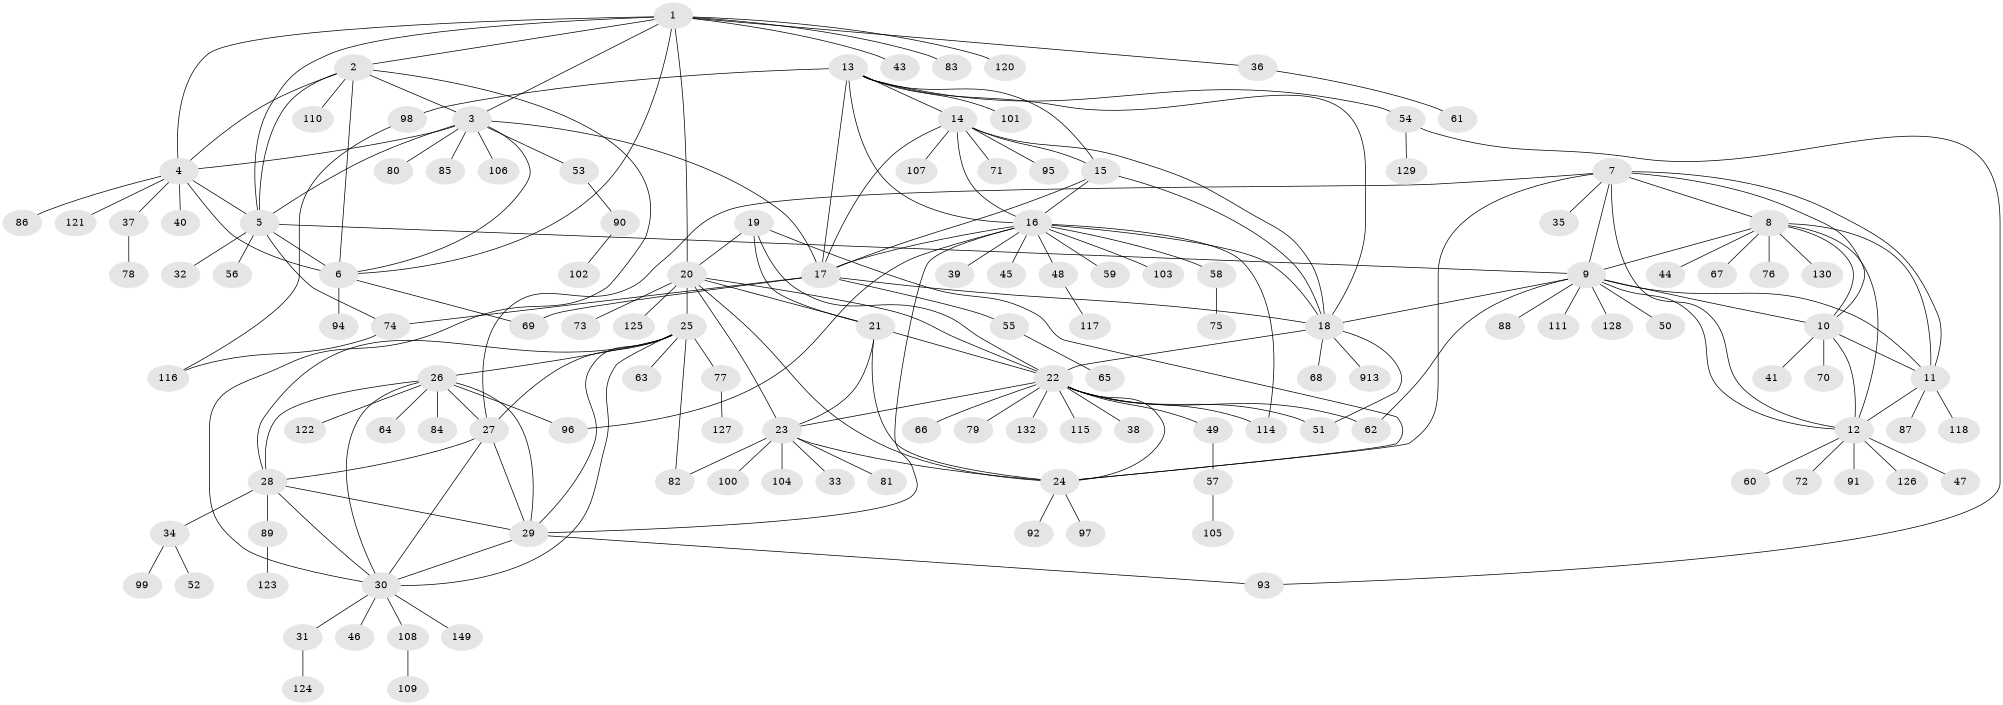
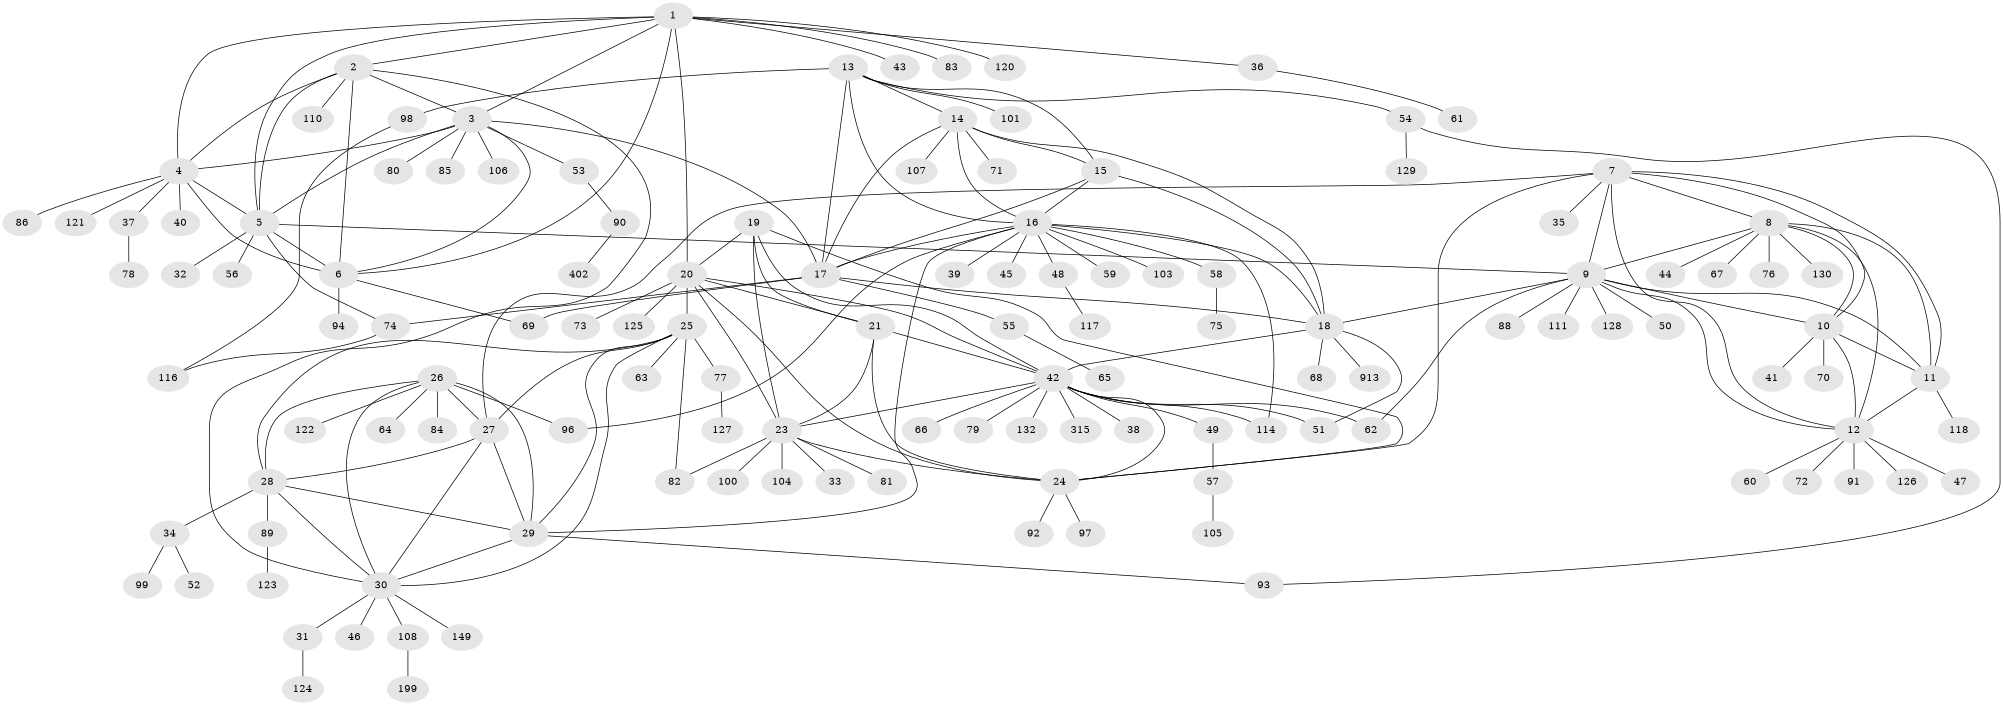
(1211, 102) -> none
(1049, 171) -> none
(579, 275) -> (579, 275)
none -> (761, 327)
(565, 359) -> none
(1053, 378) -> (1053, 378)
(1081, 430) -> (1081, 430)
(1906, 430) -> none
(408, 689) -> (408, 689)
